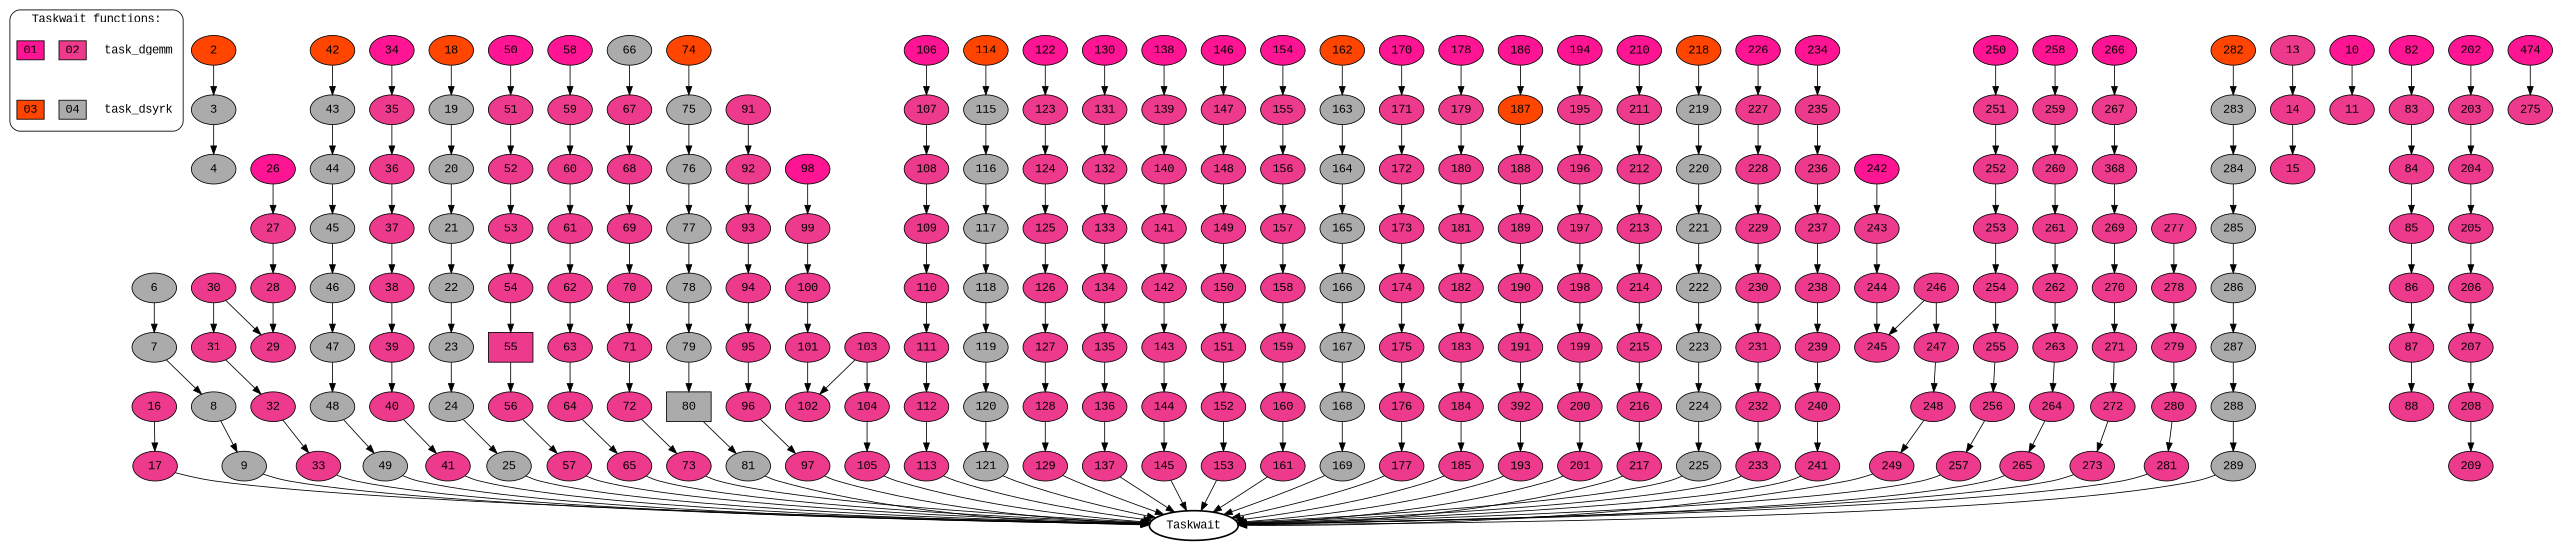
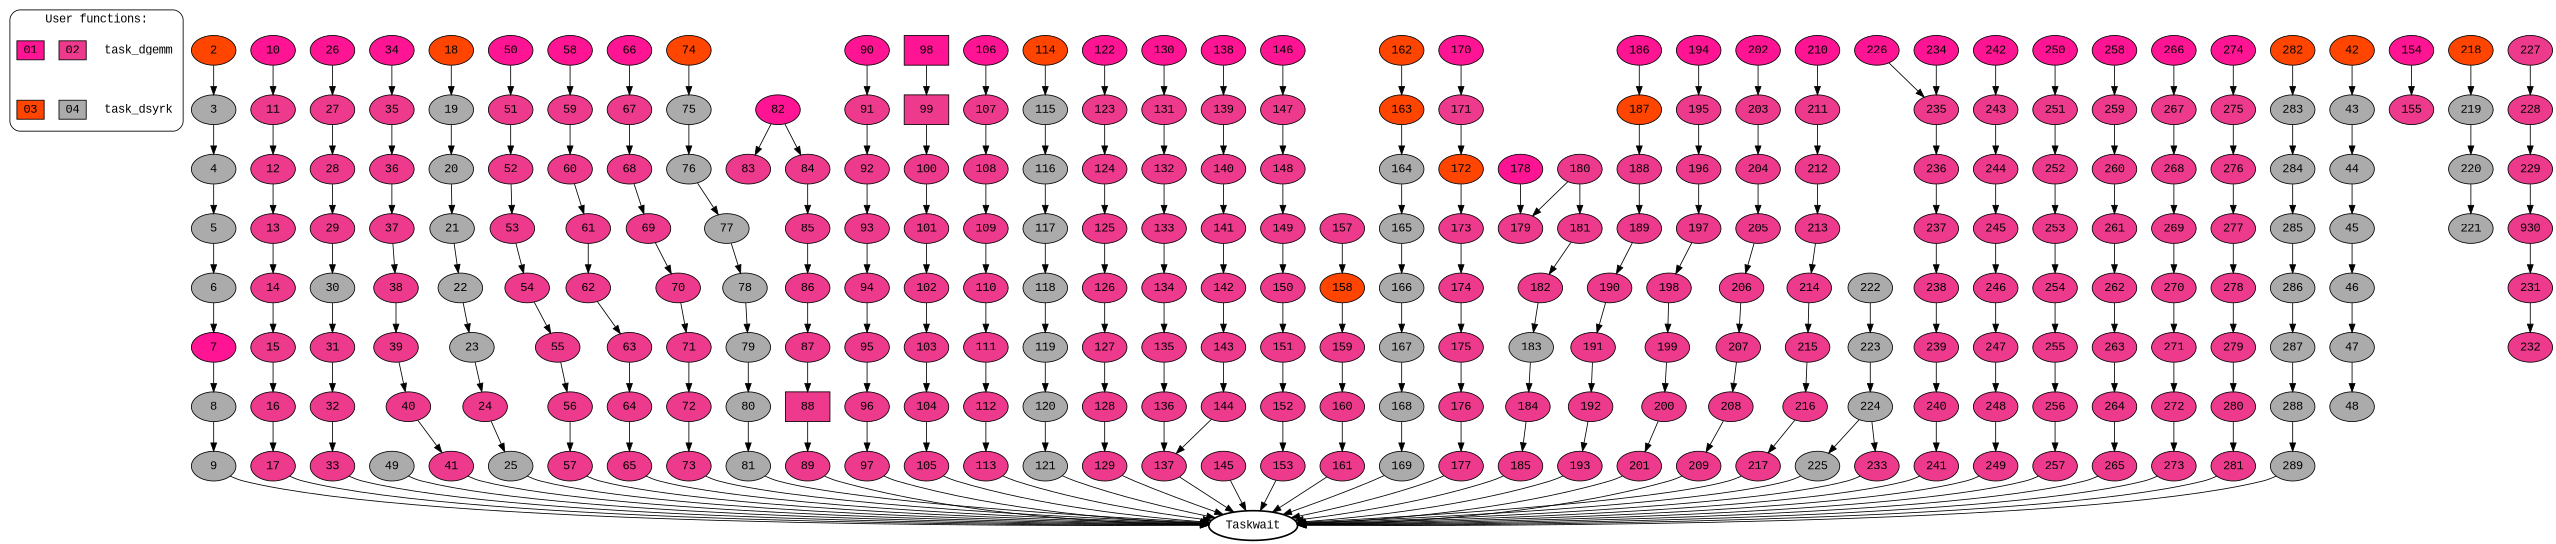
(97, 19) -> (97, 19)
(629, 50) -> (629, 50)
none -> (867, 50)
(2530, 50) -> (2233, 50)
(1758, 76) -> (1904, 77)
(1342, 110) -> (1402, 110)
(1461, 135) -> (1553, 196)
(2411, 135) -> (791, 136)
none -> (273, 169)
(808, 169) -> (926, 50)
(1283, 169) -> none
(1402, 169) -> (1461, 169)
(2114, 169) -> (2174, 169)
none -> (2233, 169)
none -> (214, 229)
(808, 229) -> (926, 110)
(1699, 254) -> none
(214, 288) -> (332, 288)
(1283, 288) -> (1342, 288)
(1758, 288) -> (2530, 229)
(240, 315) -> (332, 254)
(1910, 315) -> (1996, 254)
(154, 347) -> (214, 347)
(511, 347) -> (558, 347)
(1461, 347) -> (1531, 347)
none -> (273, 373)
(840, 374) -> (926, 314)
(451, 407) -> (485, 407)
(689, 407) -> (748, 407)
(1520, 407) -> (1591, 407)
(2411, 407) -> (808, 407)
(1164, 432) -> (1197, 433)
(1758, 432) -> (1873, 432)
(356, 433) -> none
none -> (808, 466)
none -> (1496, 513)
